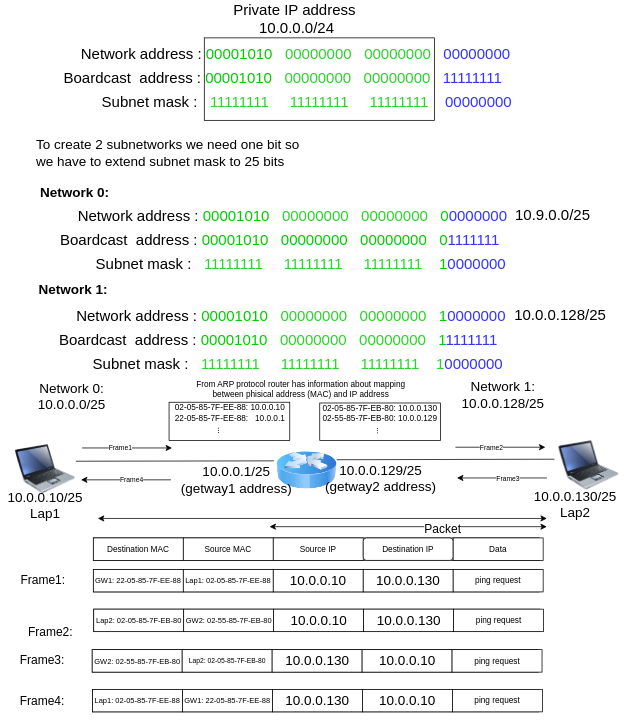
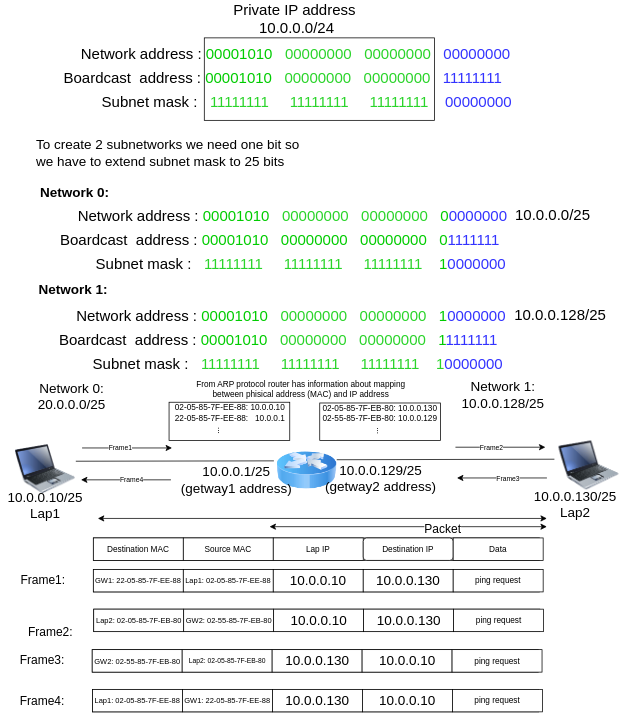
(553, 214) -> (553, 214)
(72, 397) -> (72, 397)
(318, 549) -> (318, 549)
